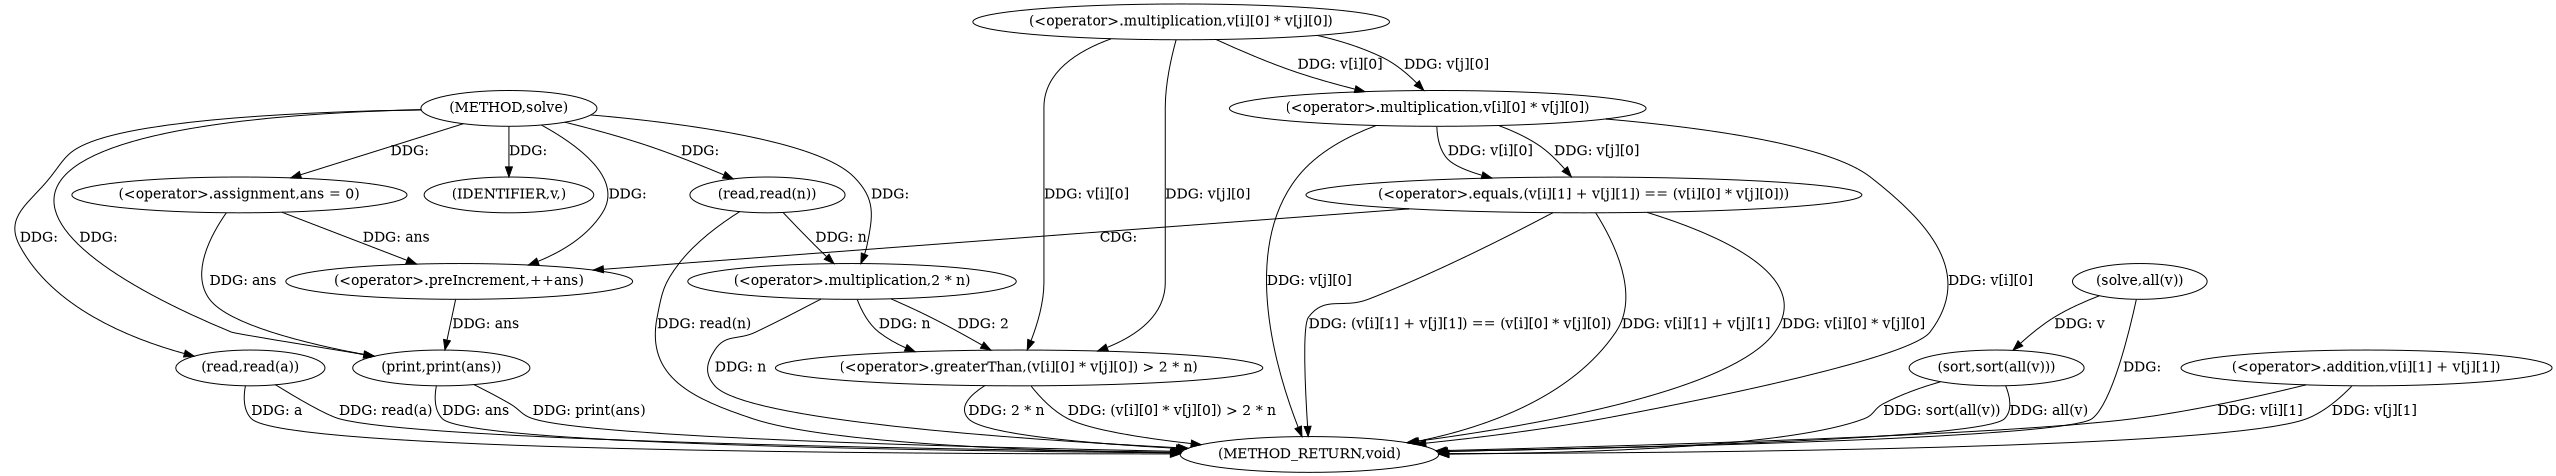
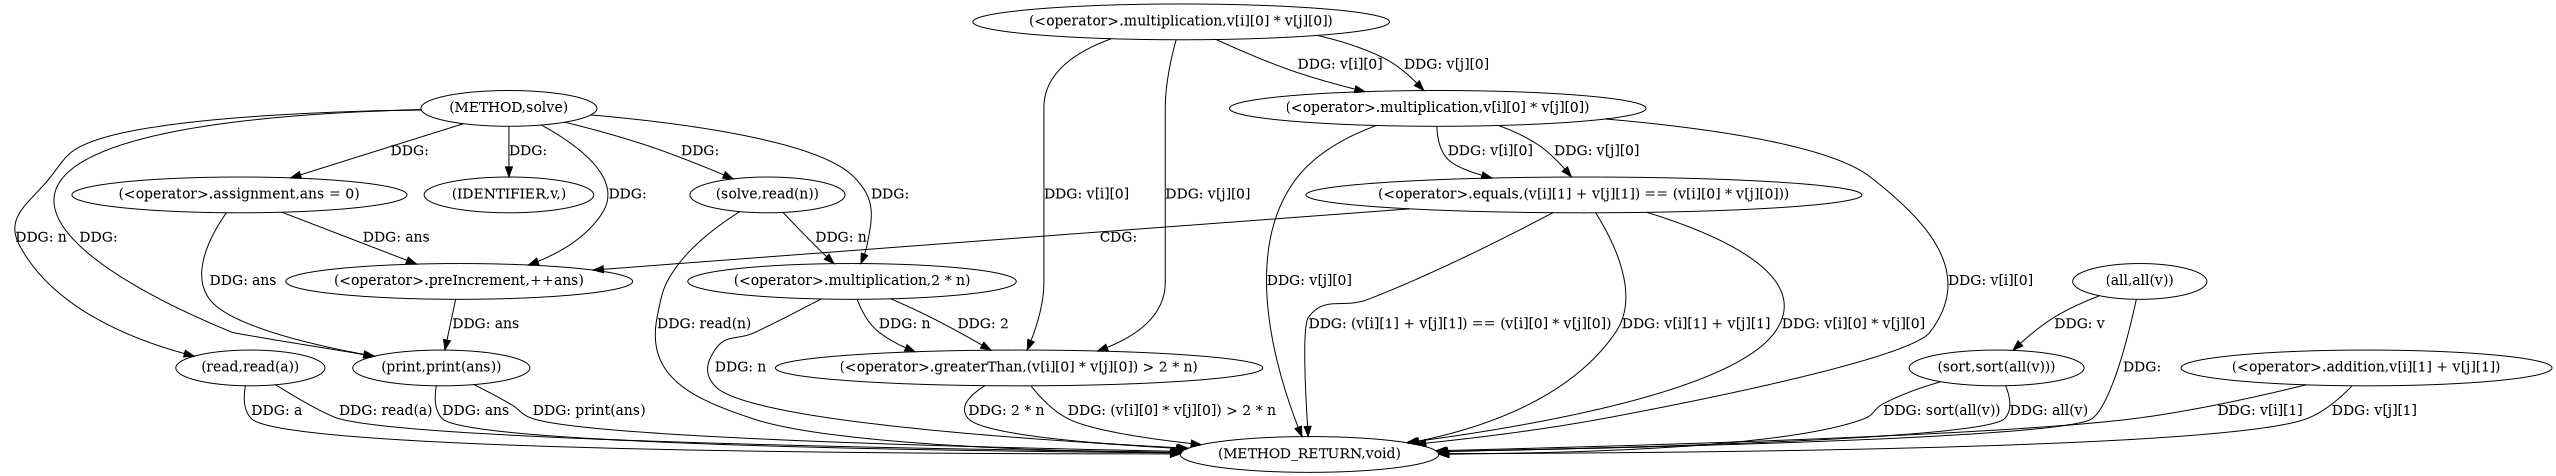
(767, 195) -> (767, 195)
(41, 238) -> (41, 238)
(2140, 281) -> (2140, 281)
